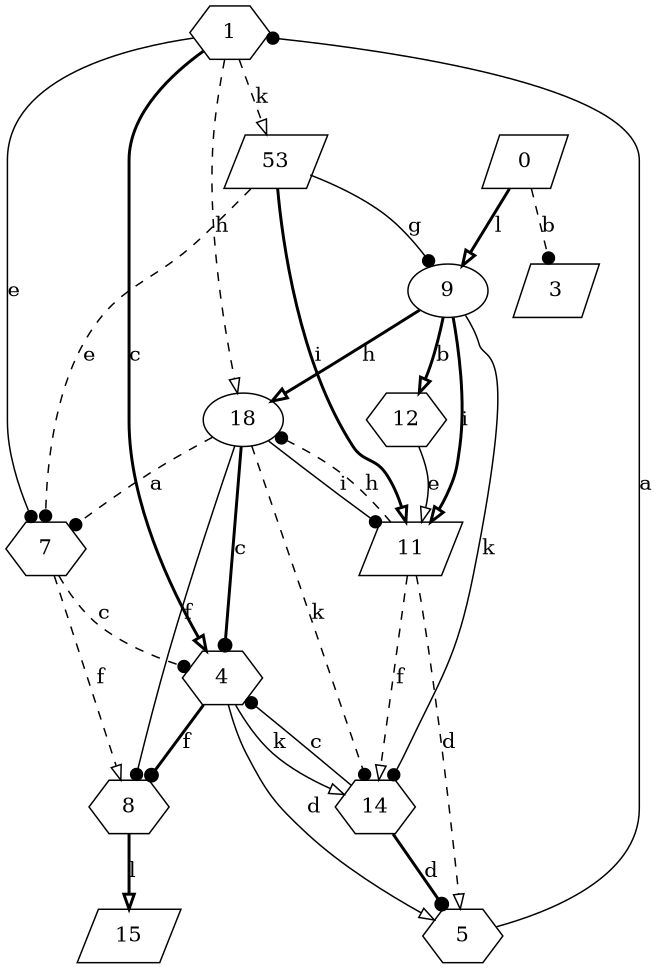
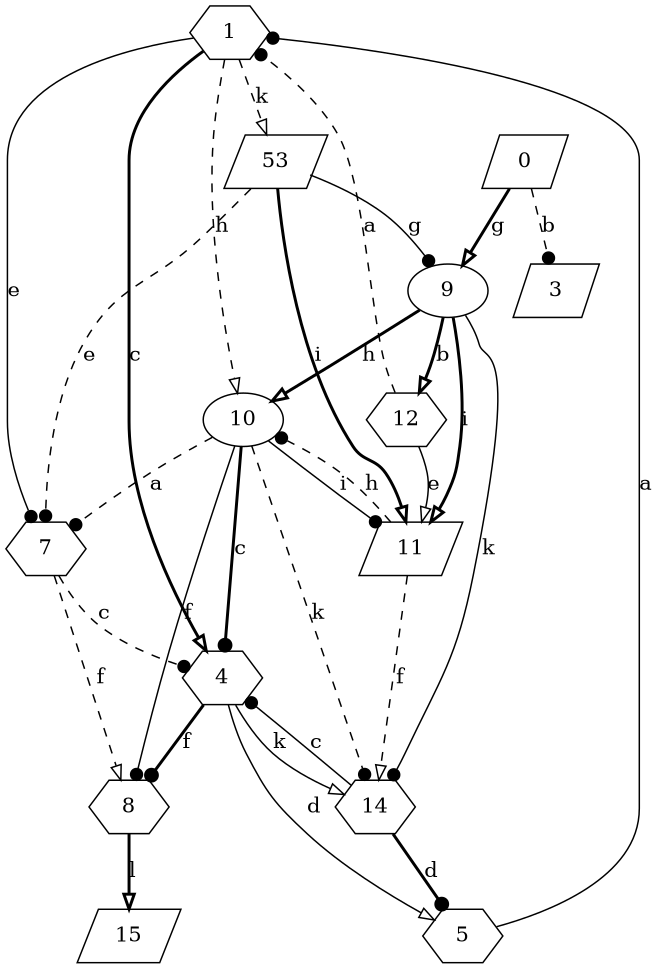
none -> (360, 211)
(498, 226) -> (498, 226)
(243, 420) -> (243, 420)
(440, 734) -> none
